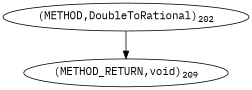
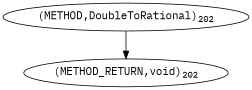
(190, 72) -> (190, 72)
